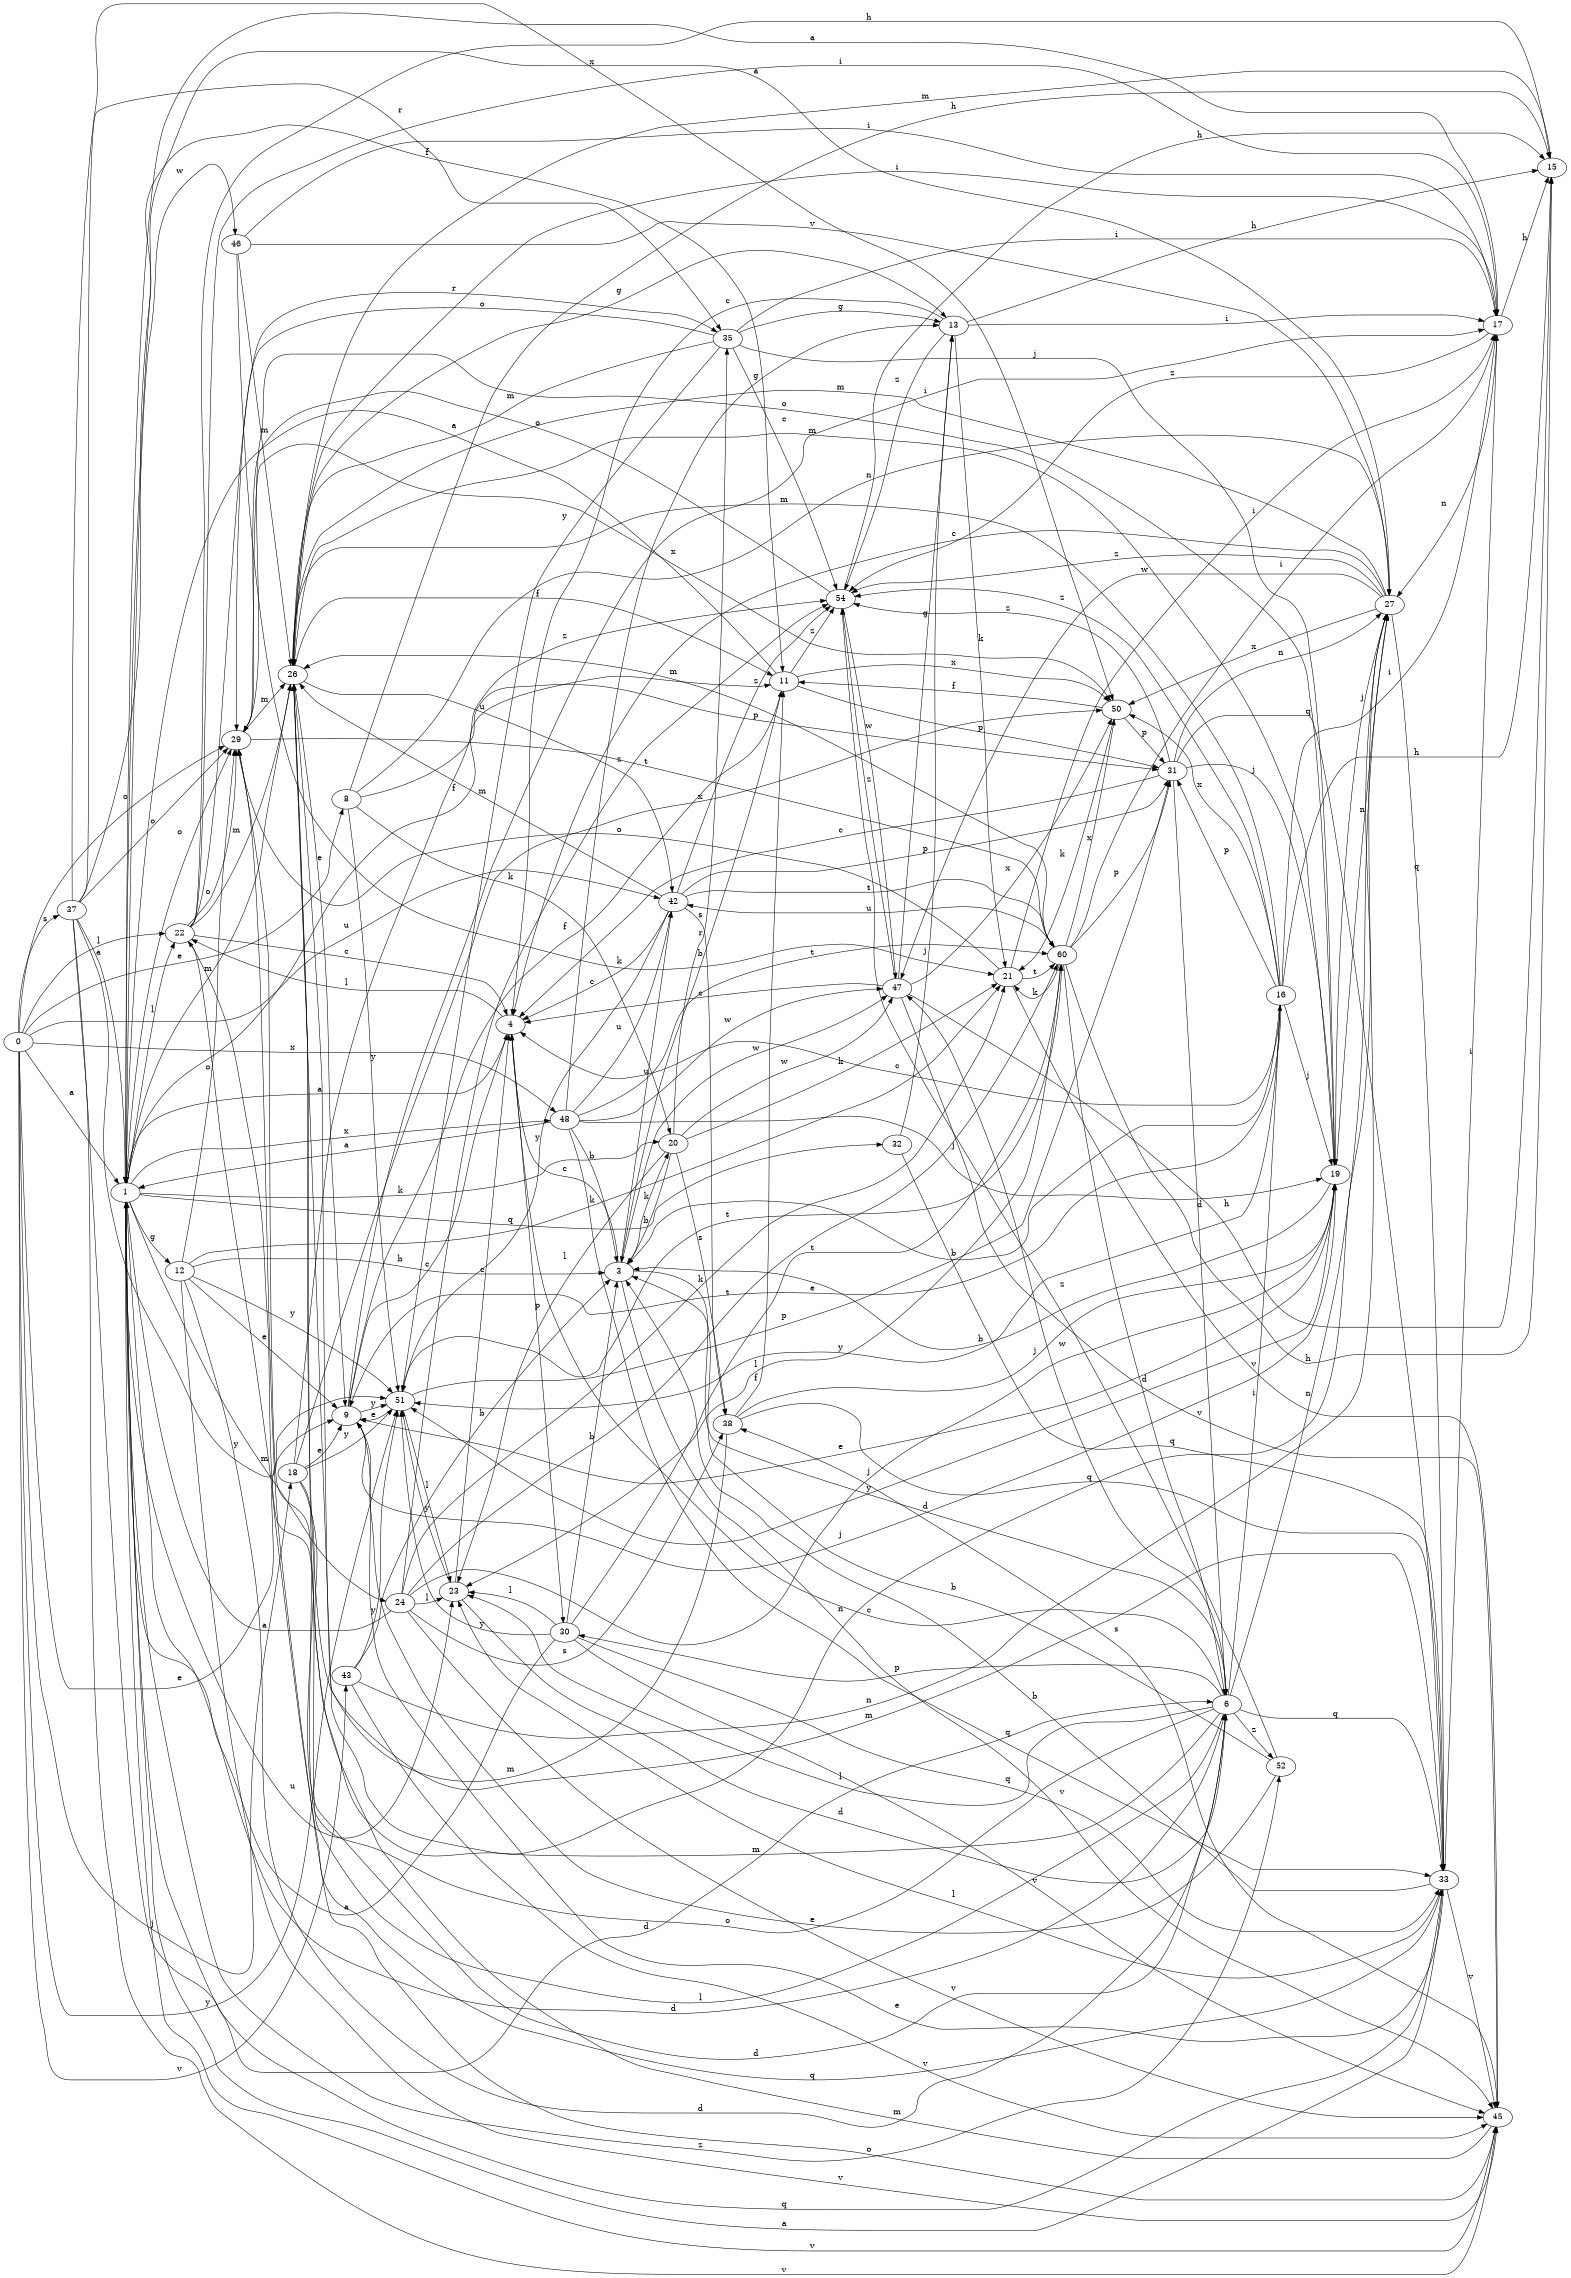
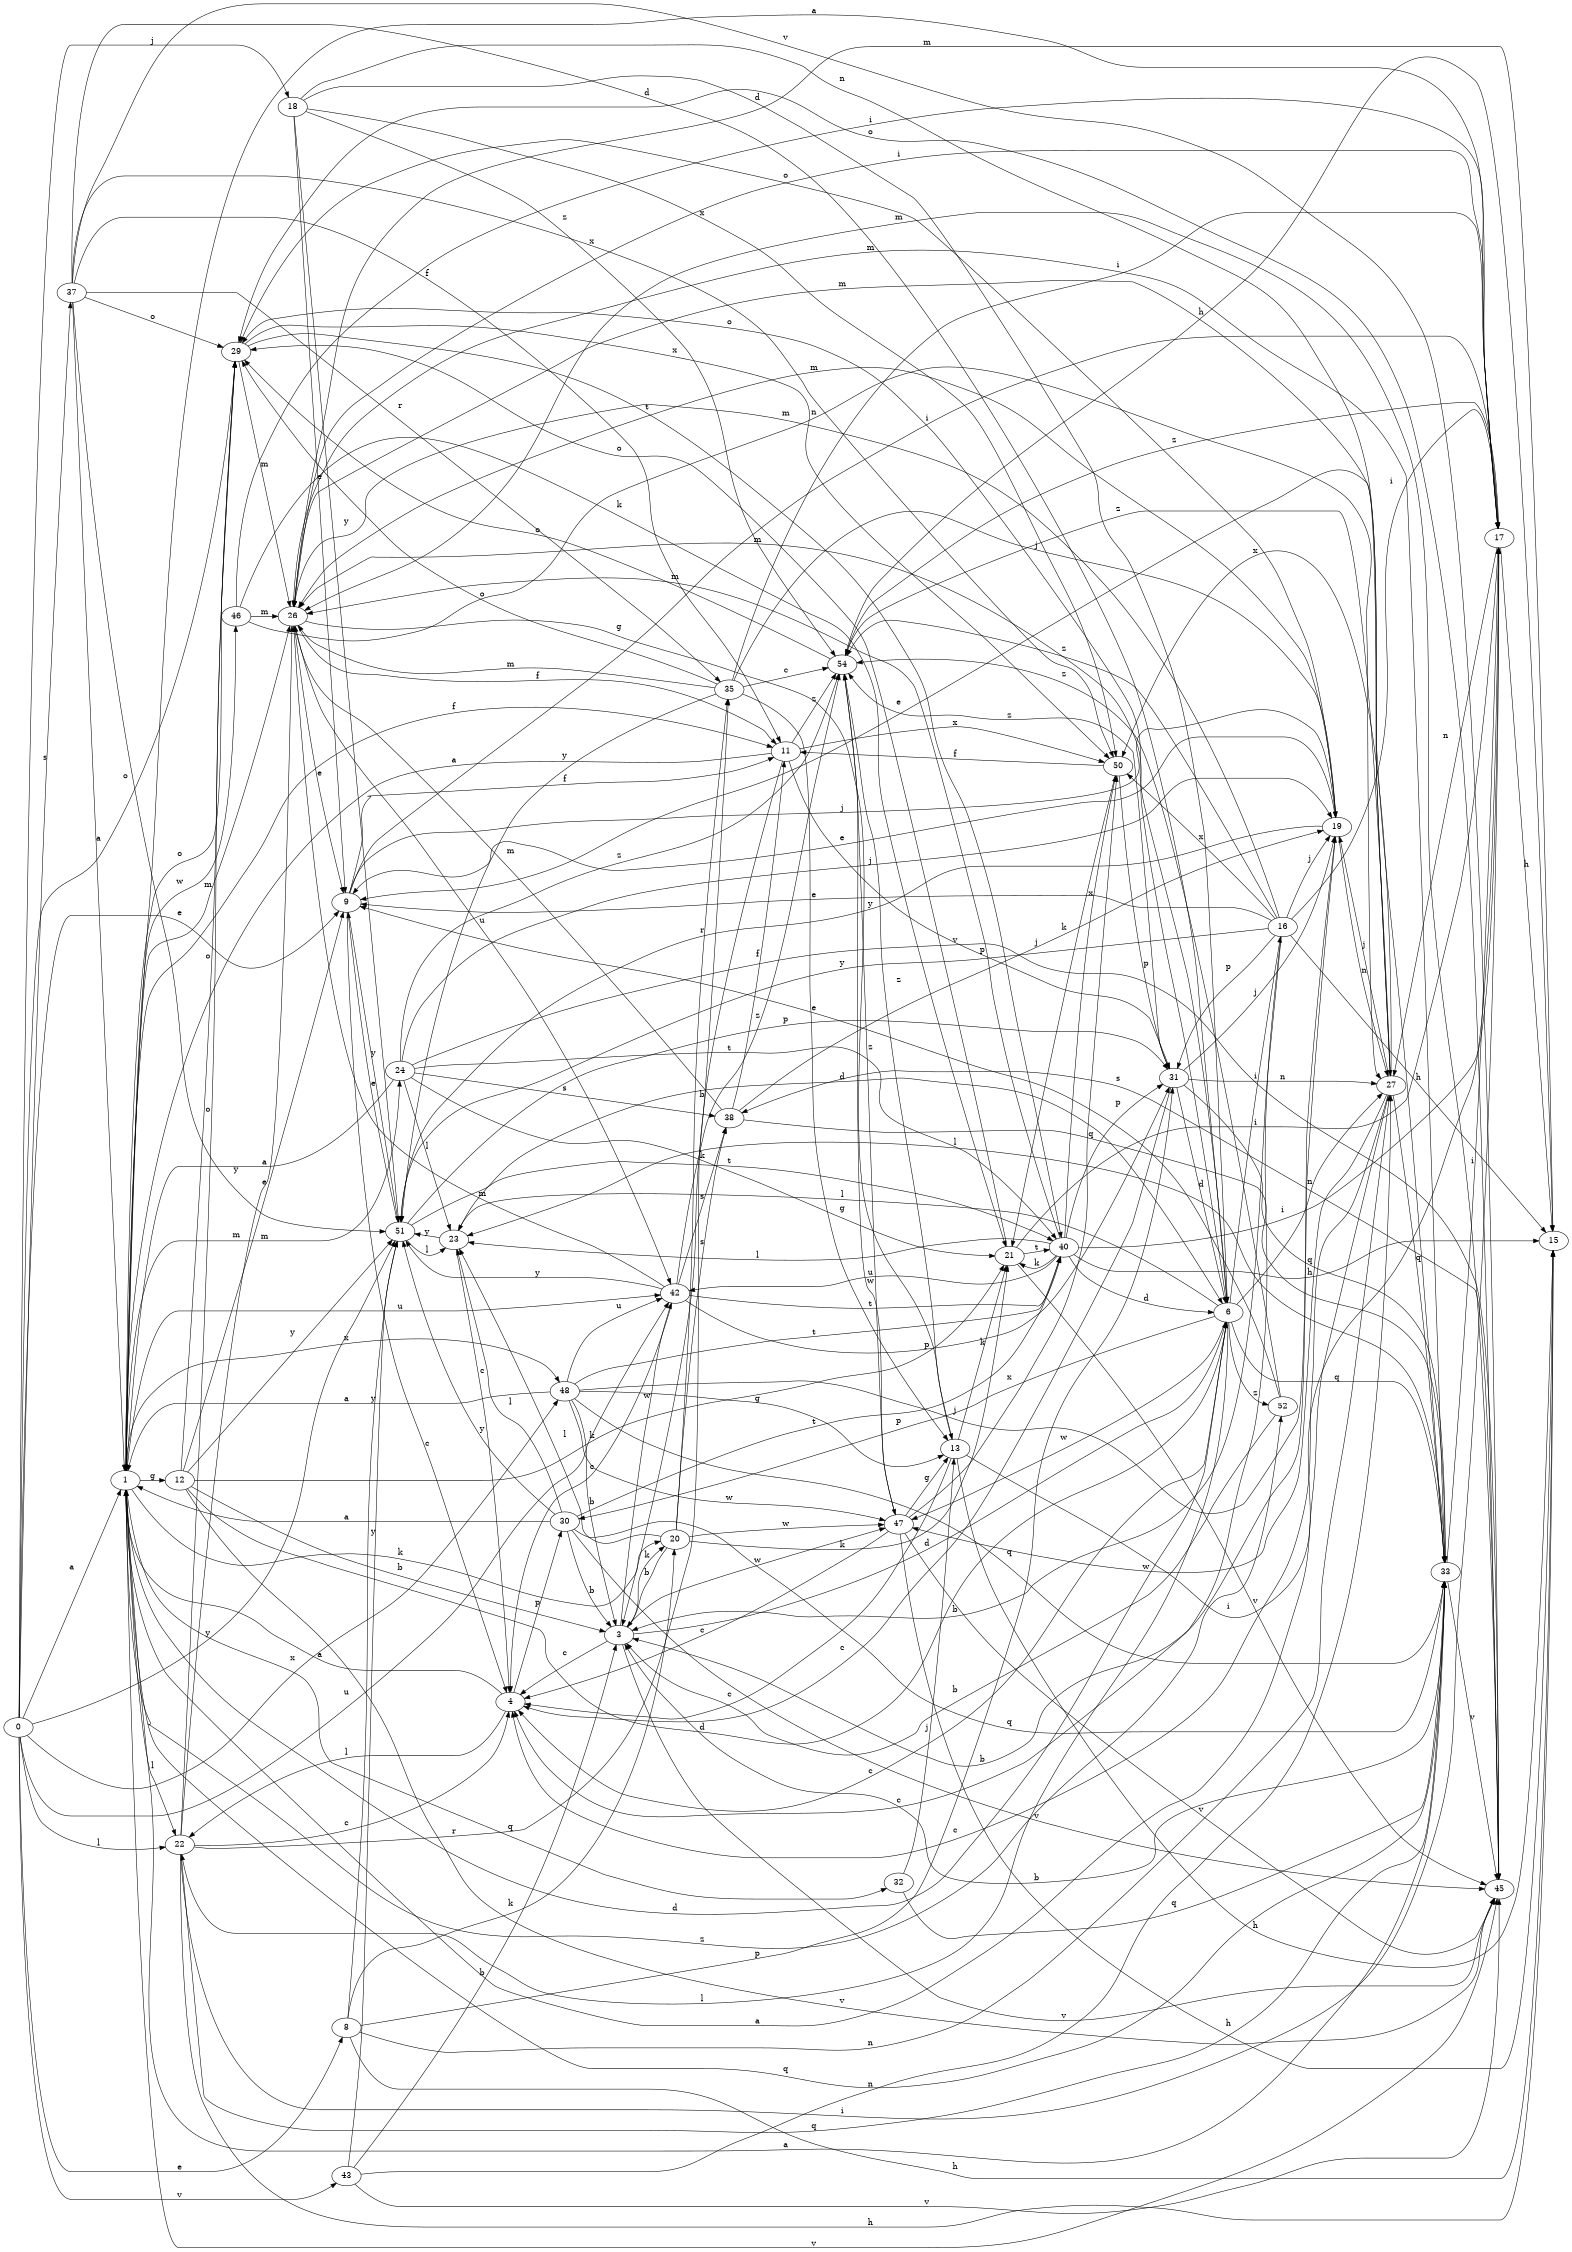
(812, 224) -> (814, 412)
(1062, 955) -> (1064, 1247)
(646, 1072) -> (647, 1396)
(204, 1652) -> (314, 1311)
